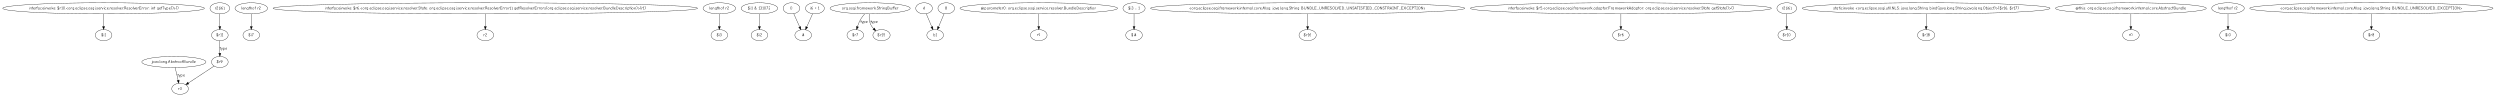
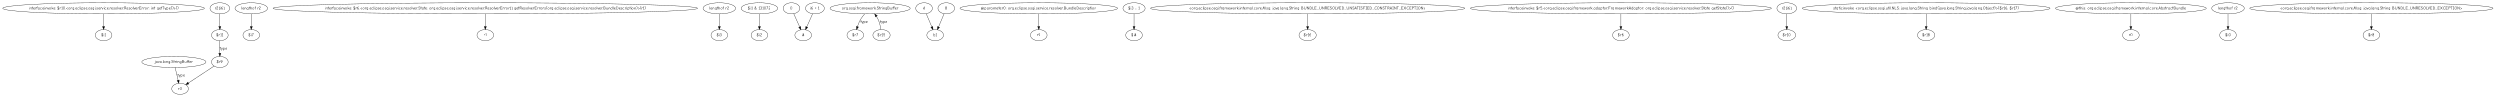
(870, 22) -> (879, 23)
(485, 35) -> (485, 35)
(174, 62) -> (174, 62)
